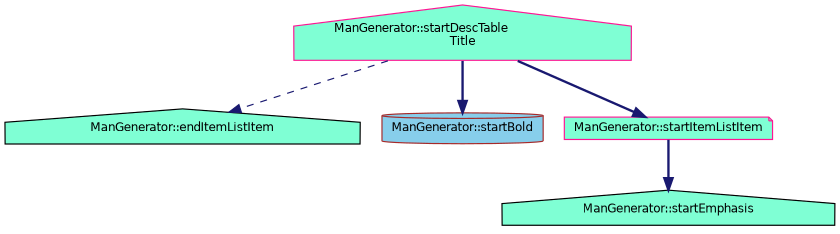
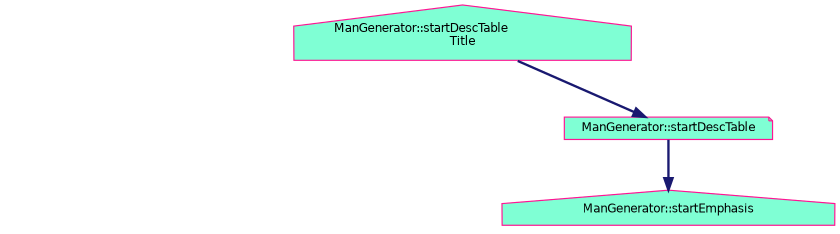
(183, 128) -> none
(463, 128) -> none
(668, 128) -> (668, 128)
(668, 210) -> (668, 210)
